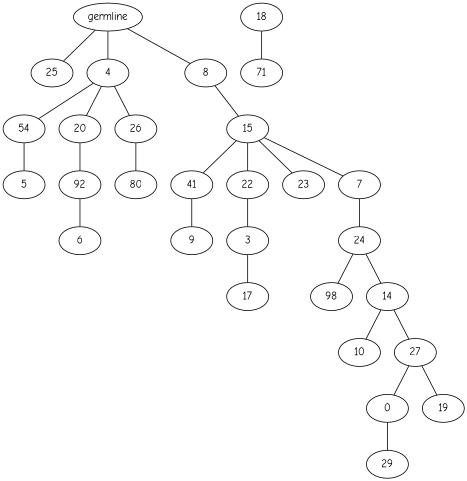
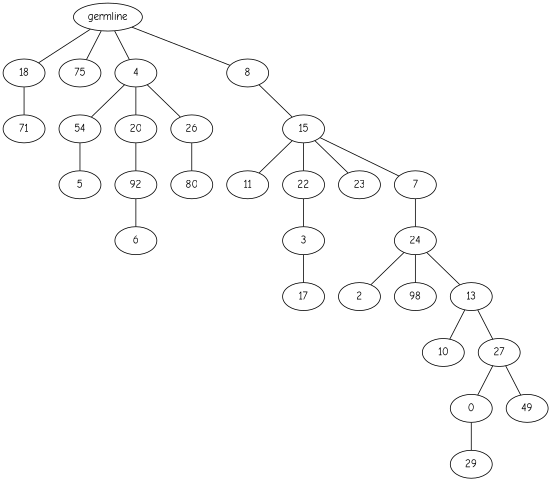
none -> (64, 46)
(52, 73) -> (80, 73)
(192, 185) -> (248, 185)
(192, 241) -> none
none -> (359, 297)
(387, 297) -> (471, 297)
(443, 408) -> (527, 408)
